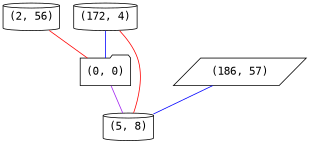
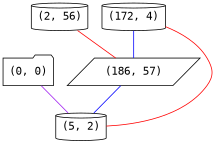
(68, 44) -> (97, 44)
(105, 44) -> (134, 44)
(128, 127) -> (81, 127)
